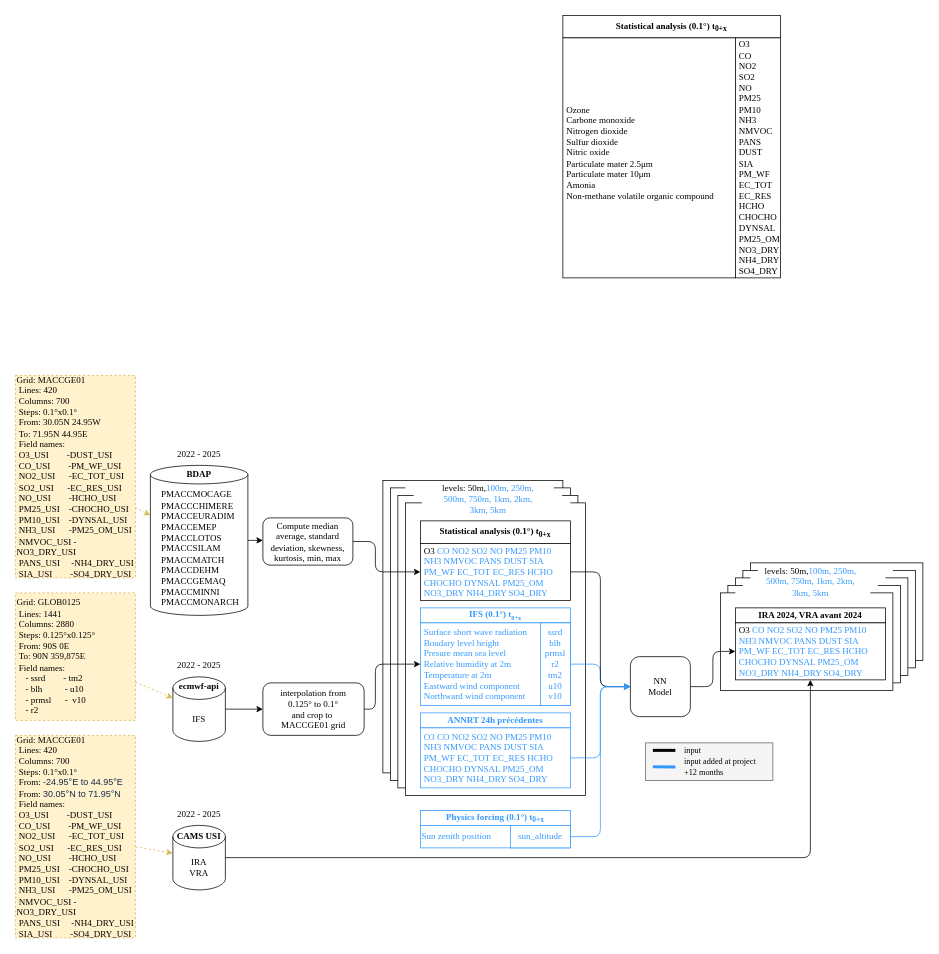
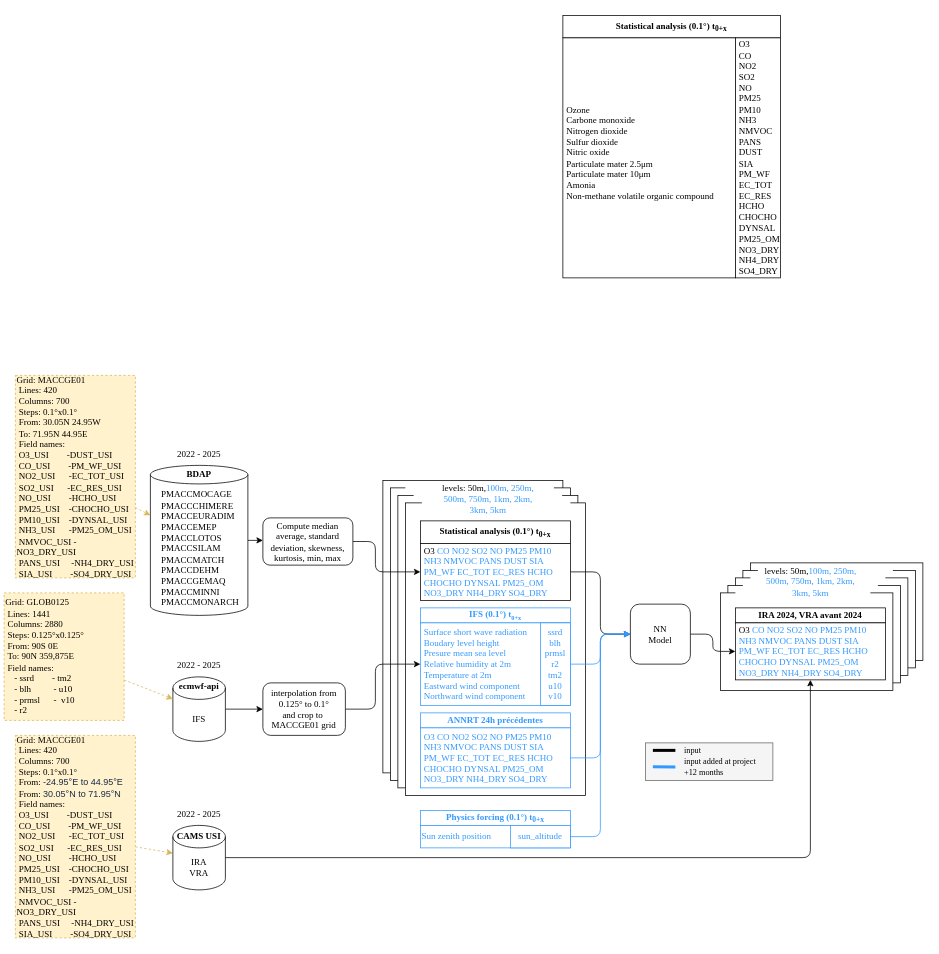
(75, 657) -> (64, 657)
(660, 687) -> (660, 634)
(314, 709) -> (304, 709)
